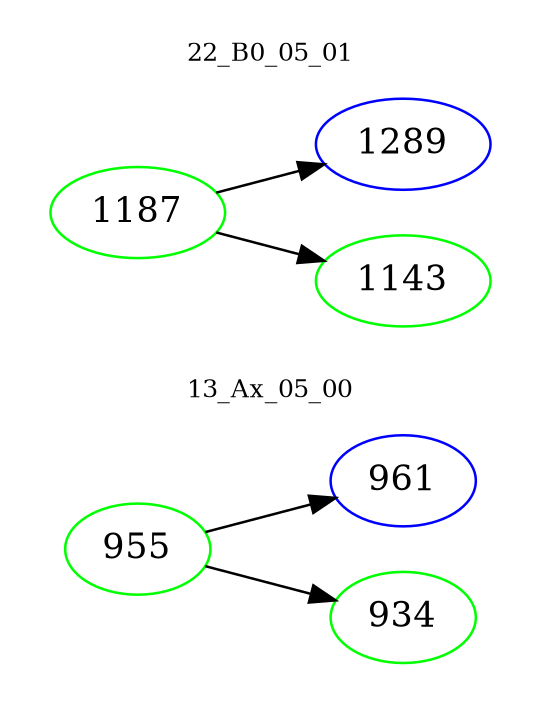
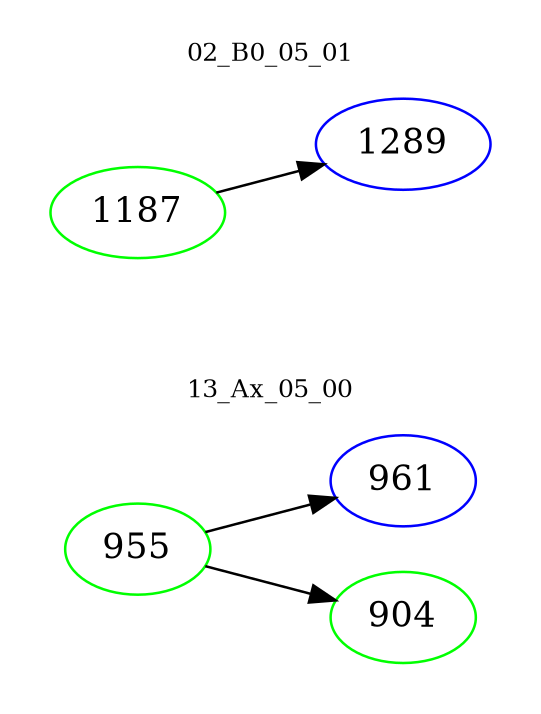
(270, 54) -> (270, 54)
(403, 281) -> none
(403, 617) -> (403, 617)
